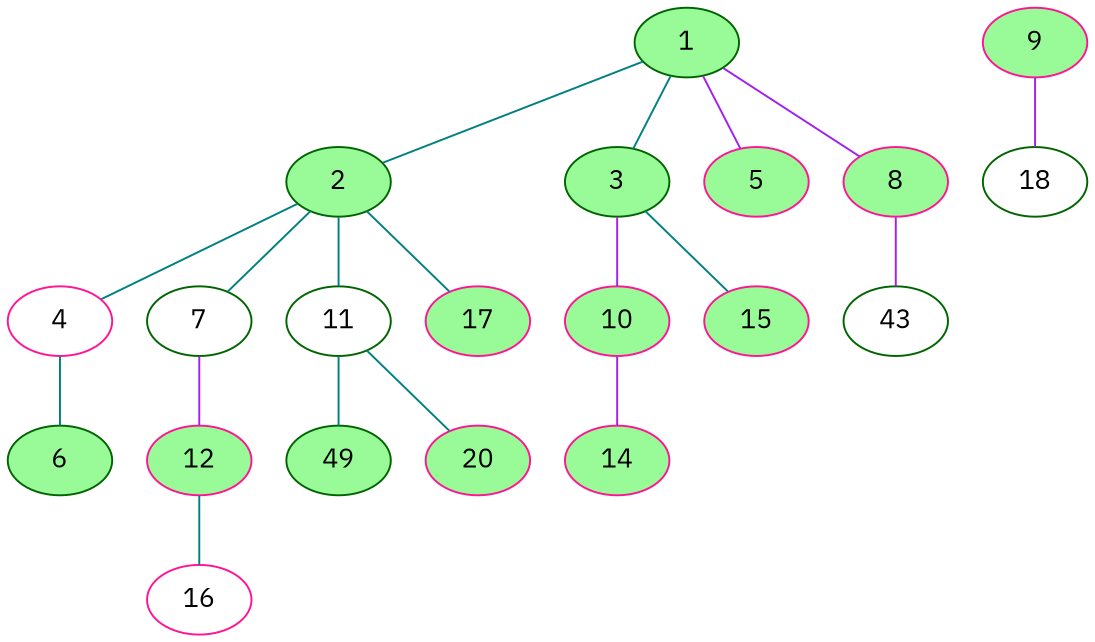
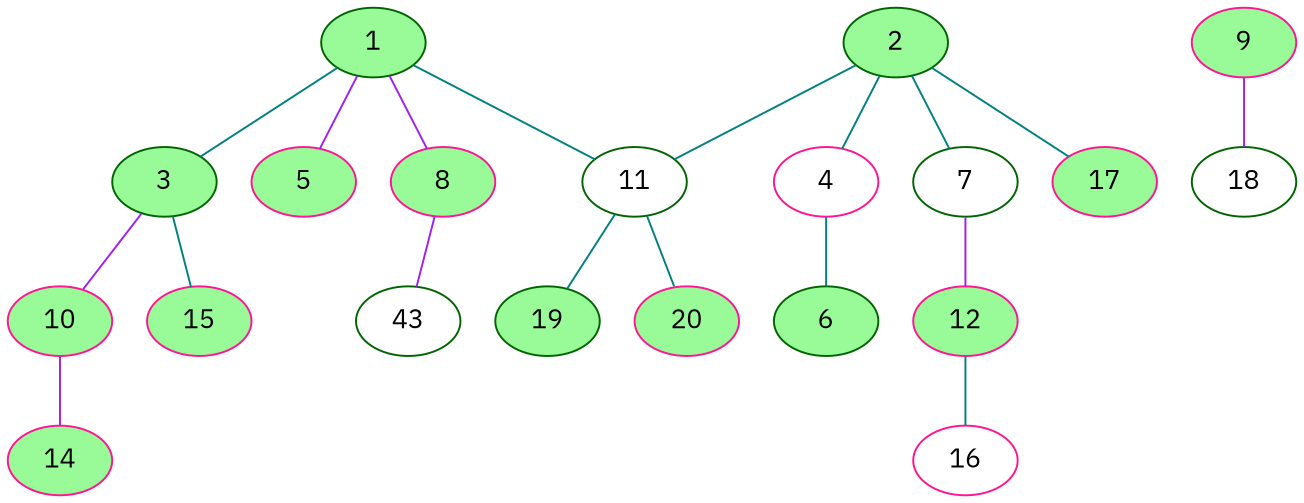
(513, 112) -> (504, 112)
(339, 460) -> (548, 321)
